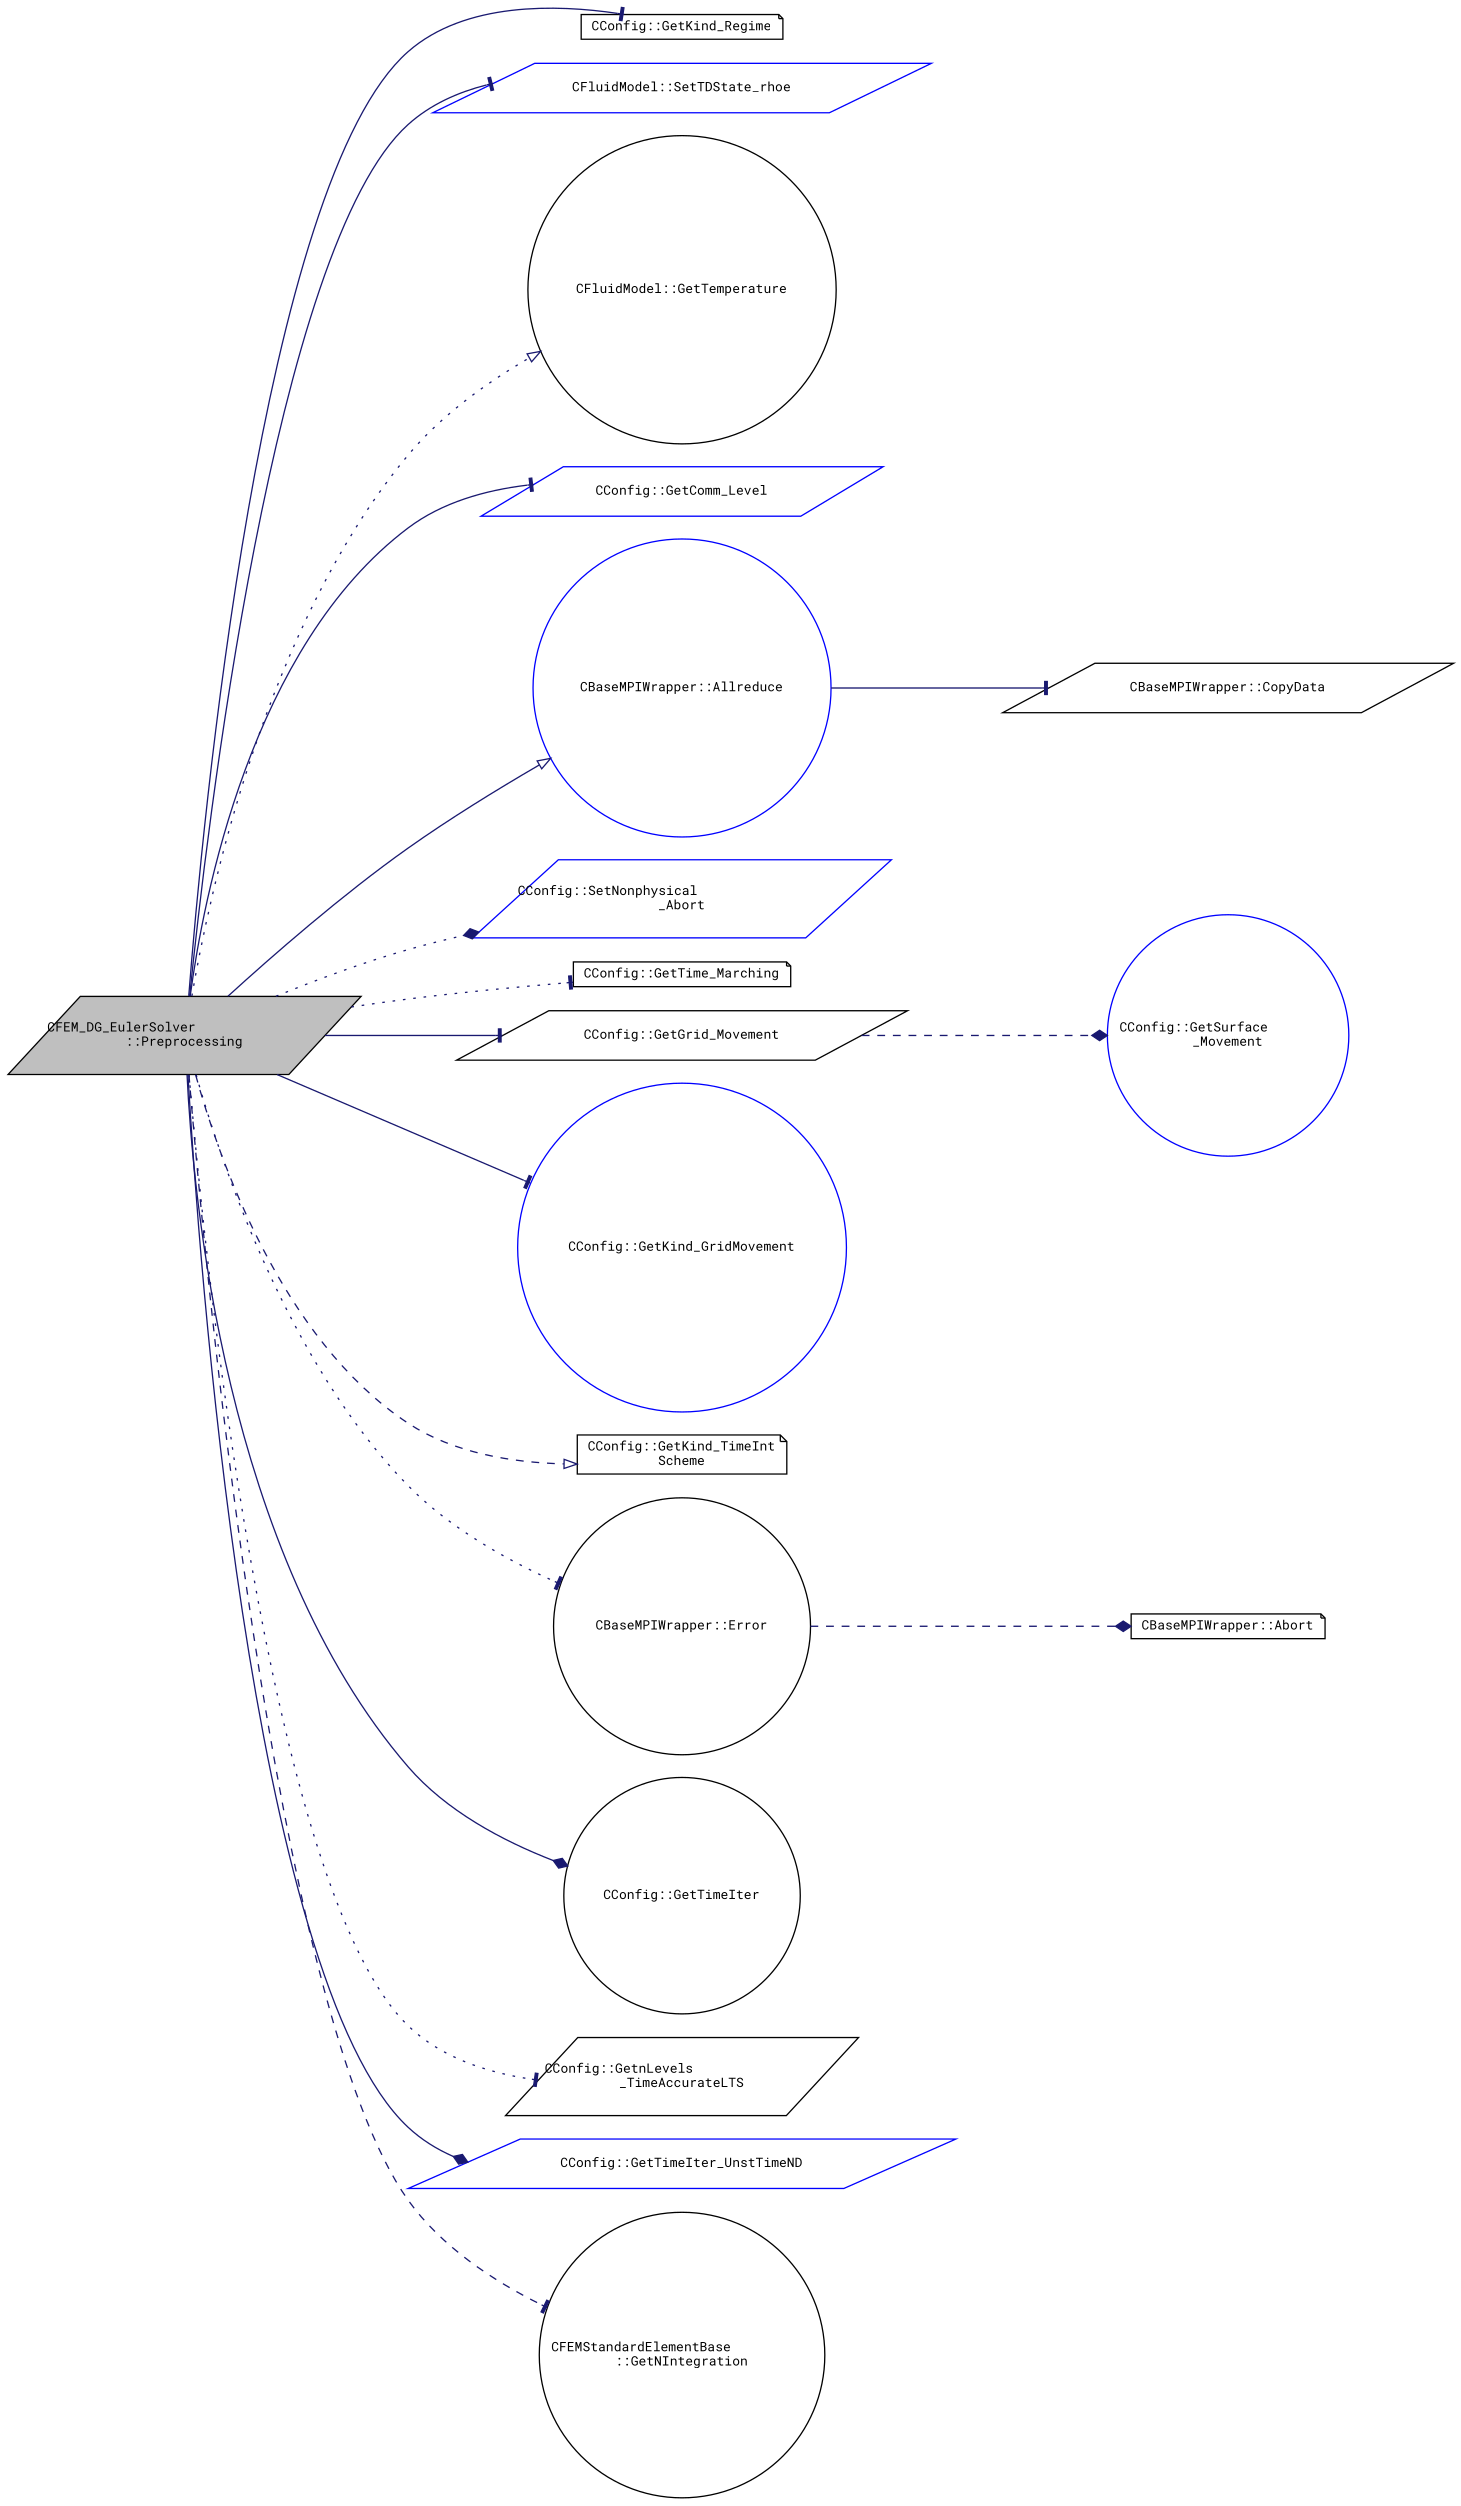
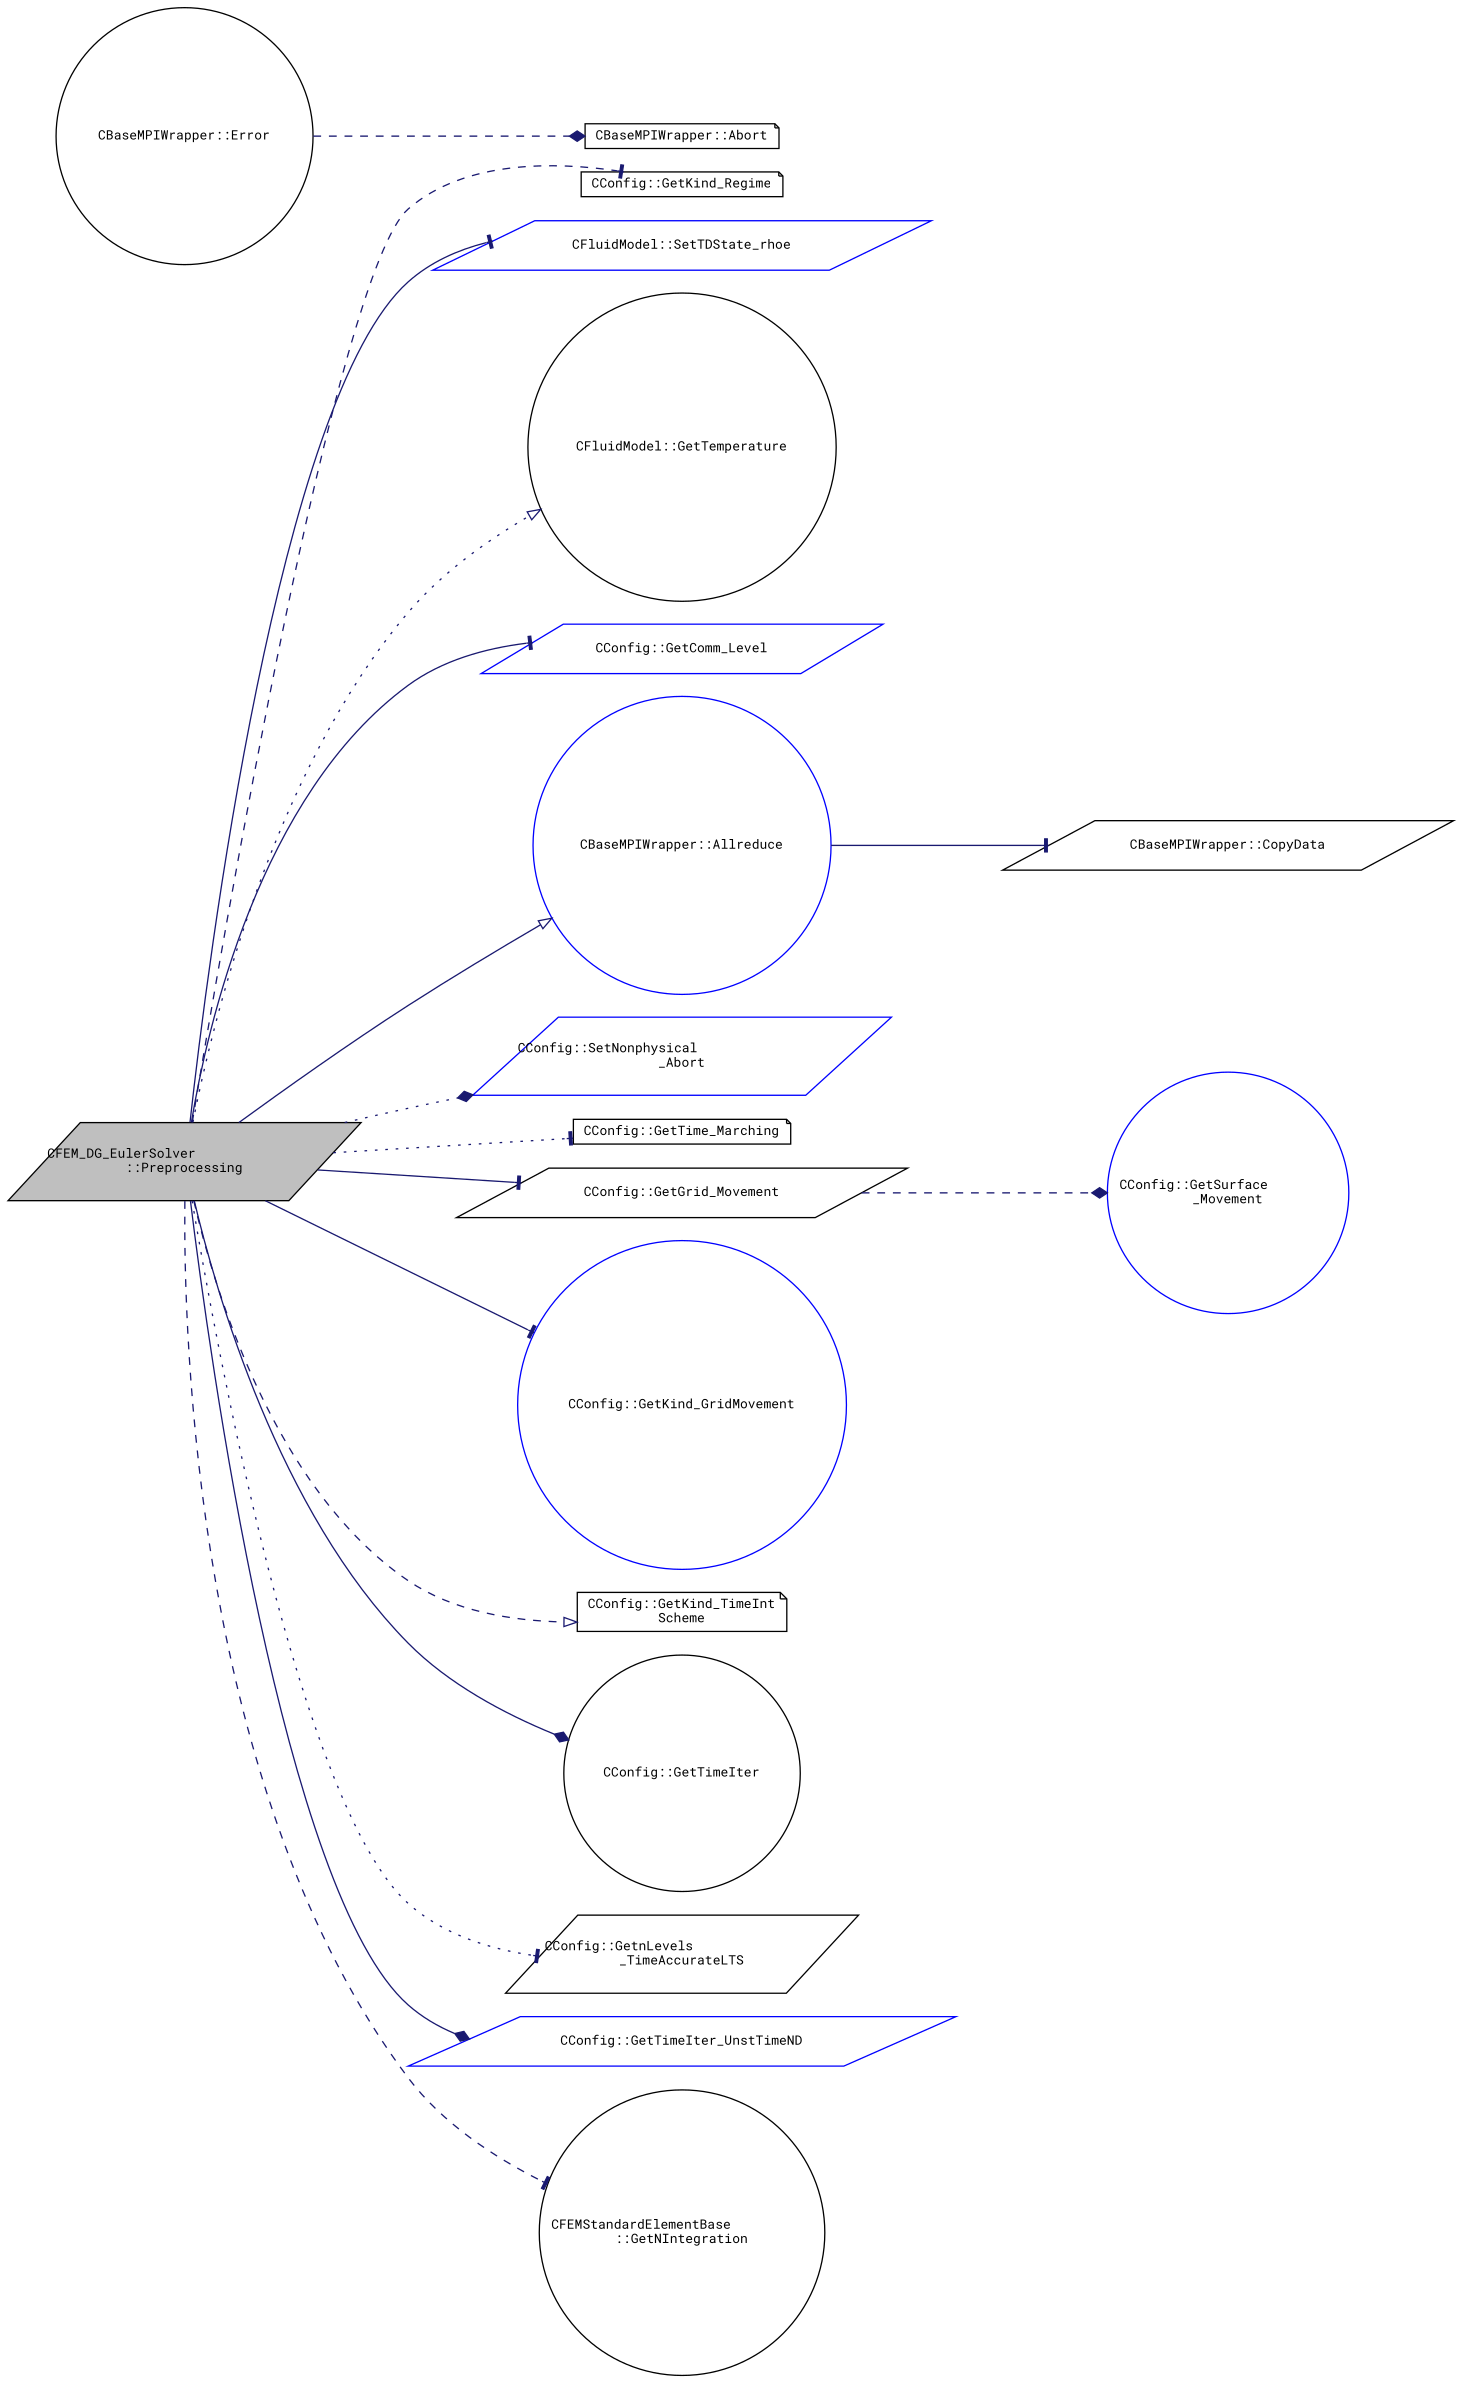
(270, 402) -> (300, 552)
(321, 1370) -> none
